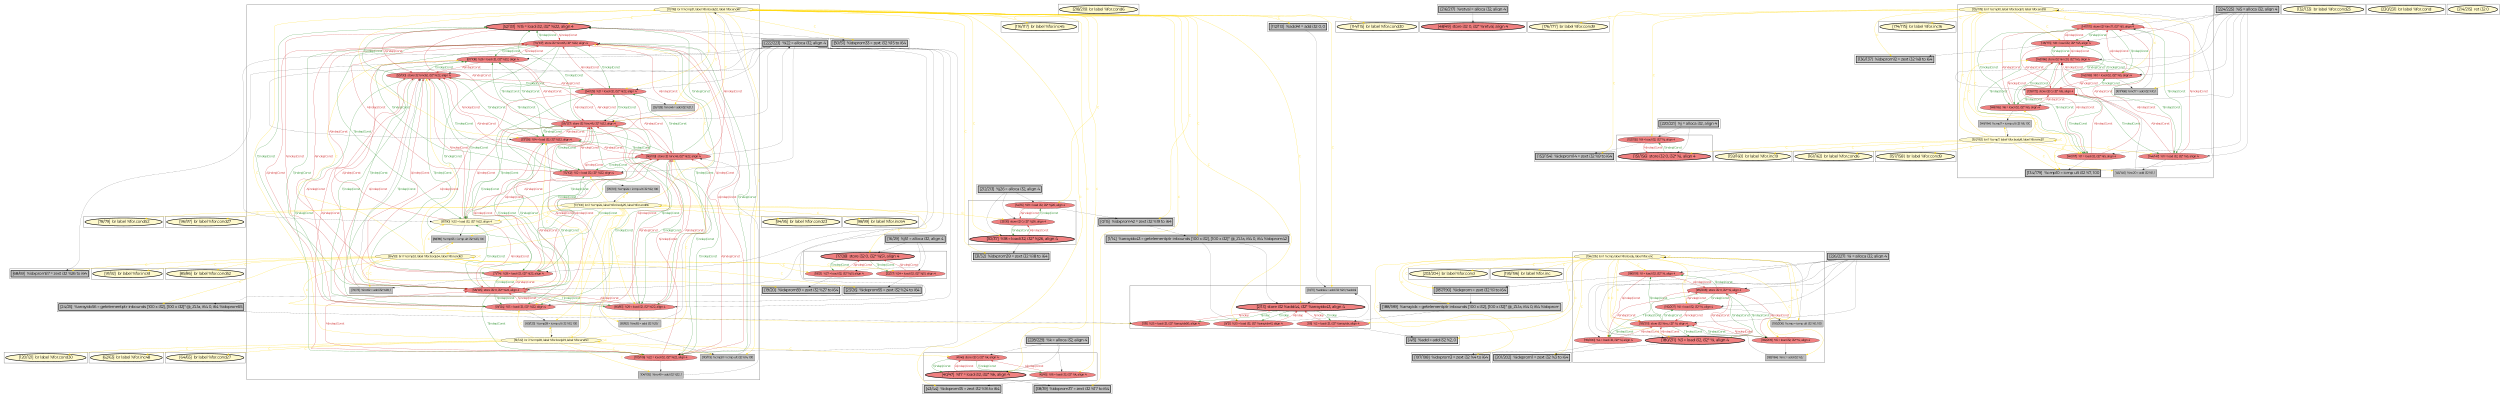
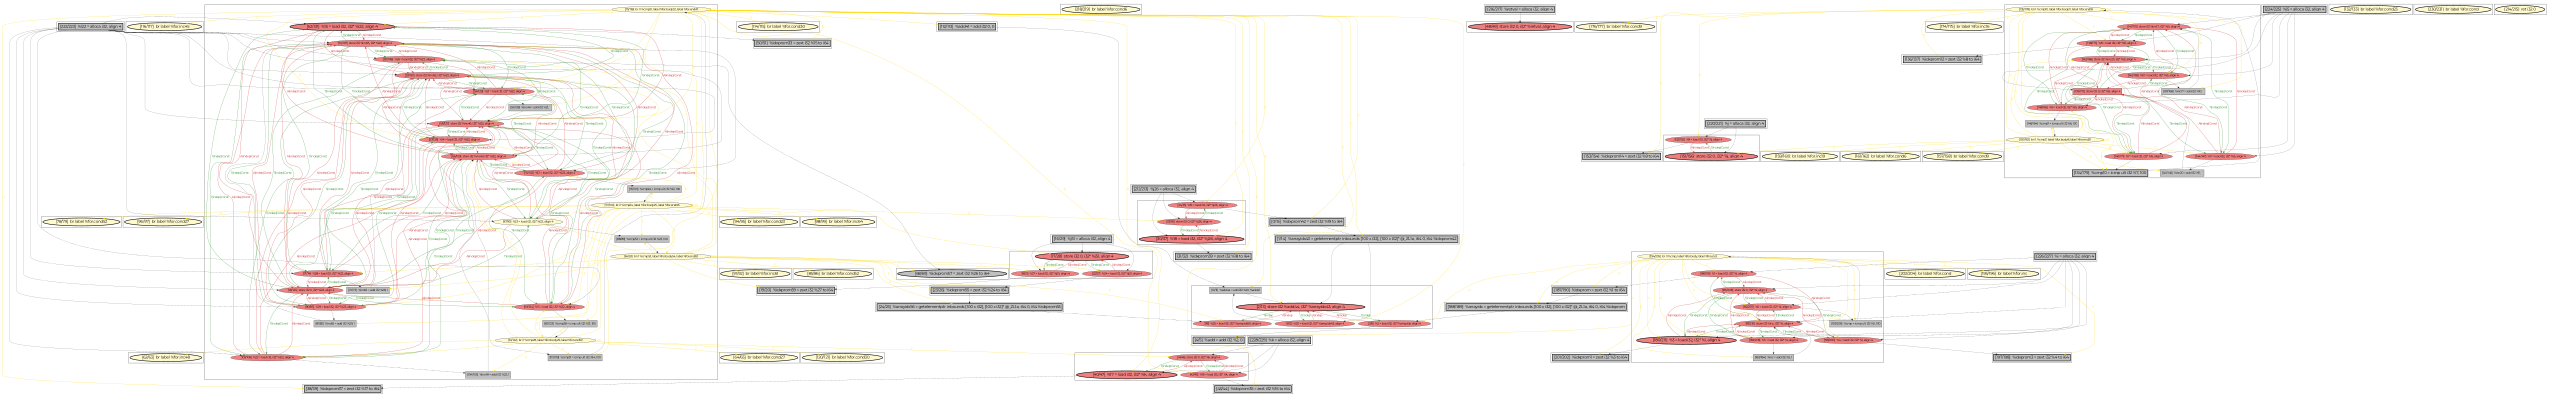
(782, 133) -> (542, 69)
(50, 274) -> (952, 274)
